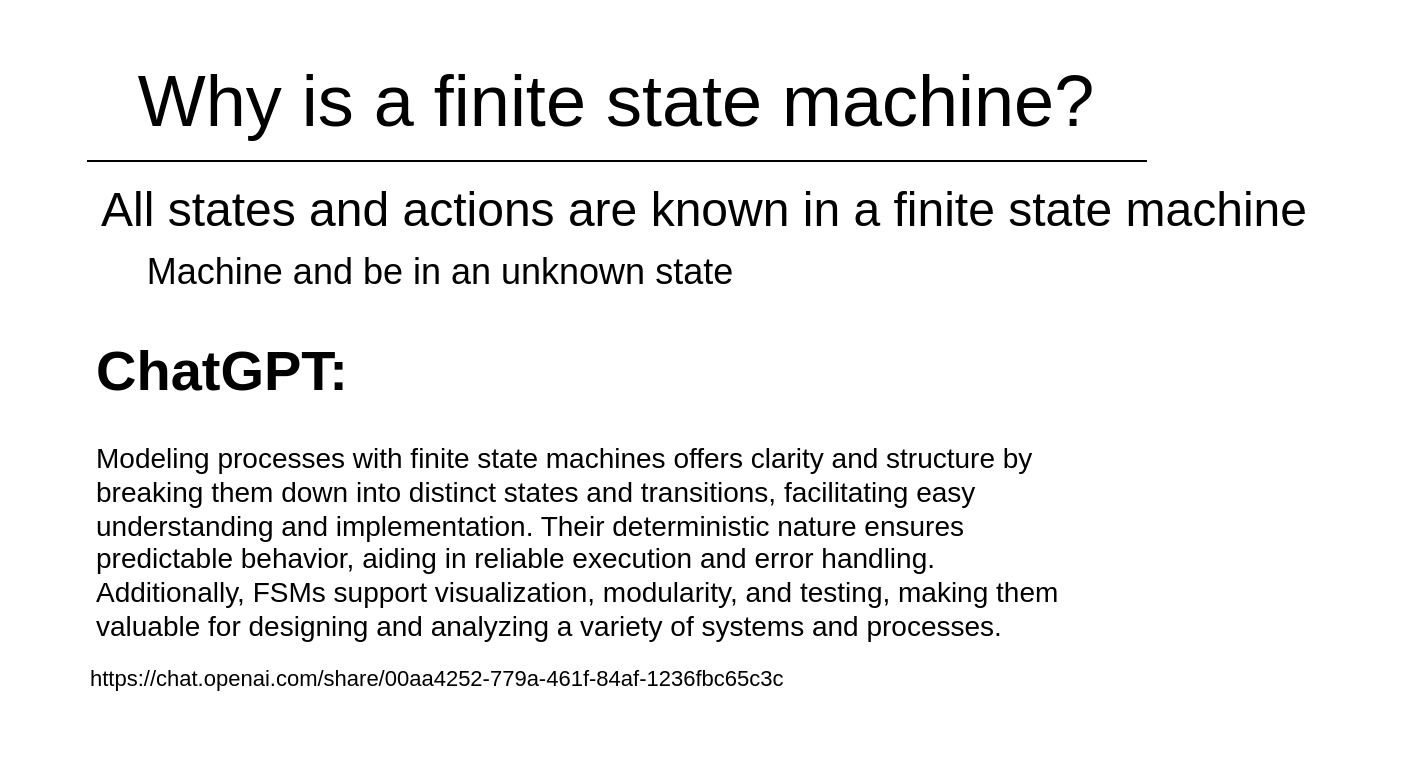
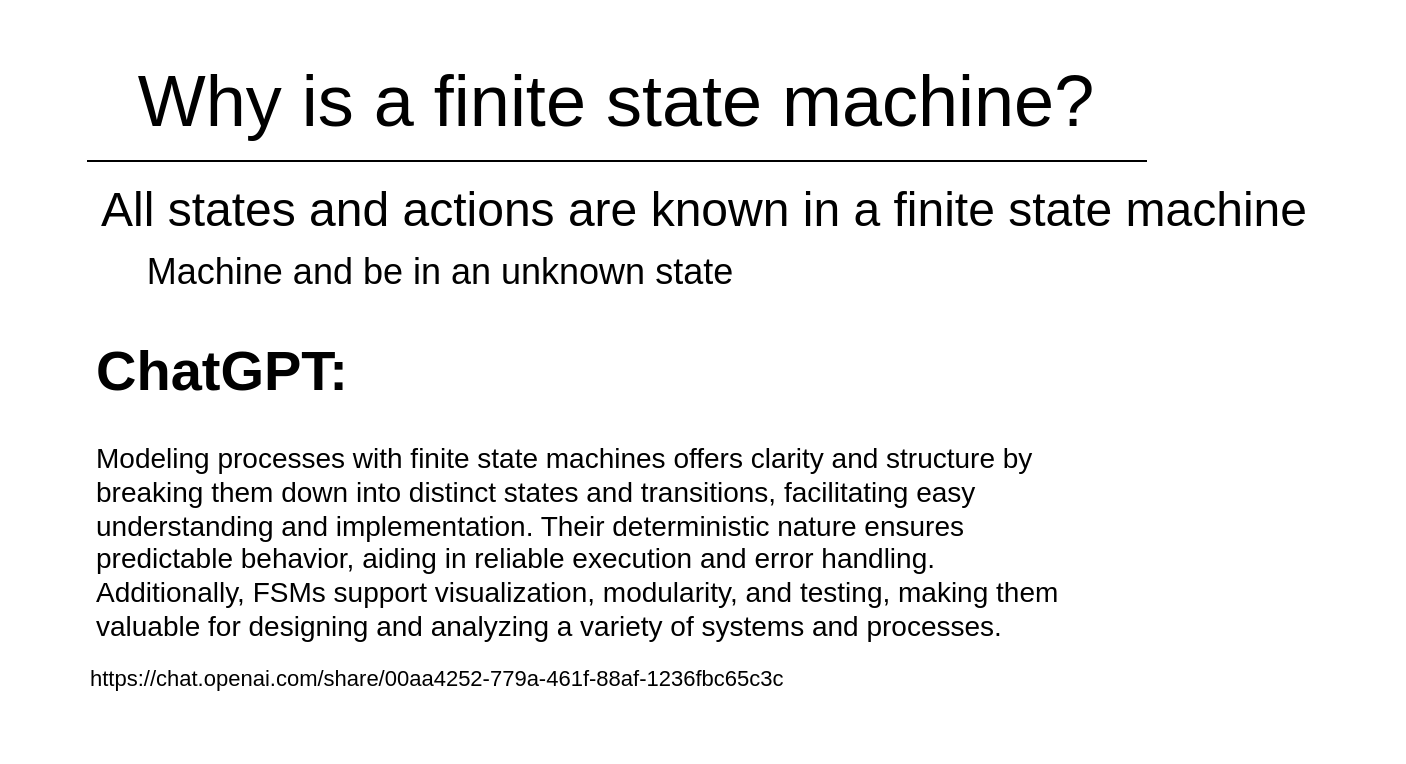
(439, 698) -> (439, 698)
